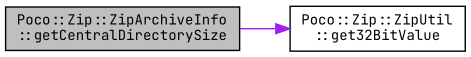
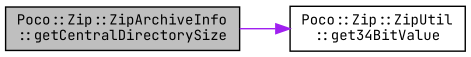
(378, 29) -> (378, 29)
